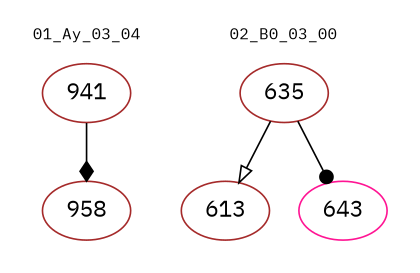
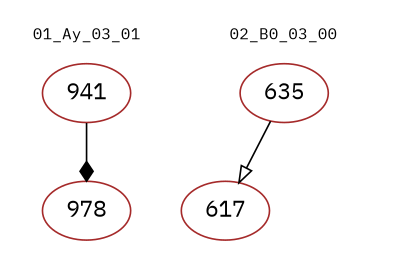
(87, 35) -> (87, 35)
(87, 211) -> (87, 211)
(225, 211) -> (225, 211)
(343, 211) -> none
